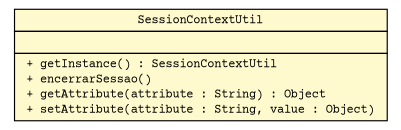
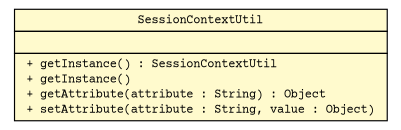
(89, 79) -> (79, 79)
